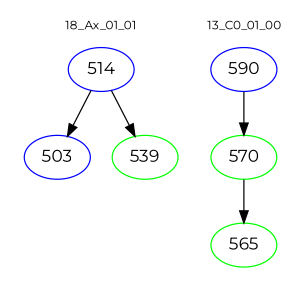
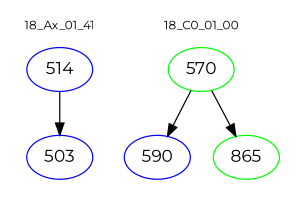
(101, 26) -> (60, 26)
(244, 26) -> (202, 26)
(244, 107) -> (182, 108)
(145, 157) -> none
(244, 245) -> (246, 157)
